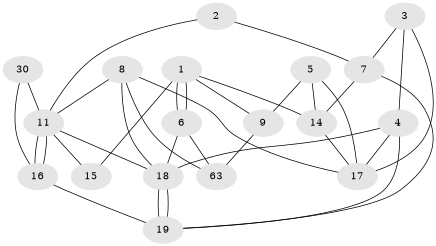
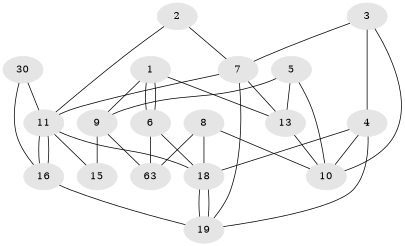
(83, 96) -> (138, 92)
(137, 123) -> (97, 150)
(317, 123) -> (286, 123)
(357, 177) -> (326, 177)
